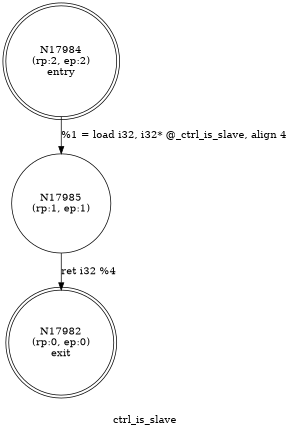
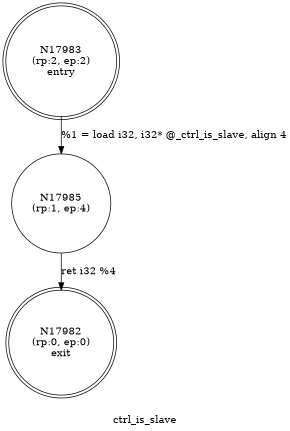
(61, 61) -> (61, 61)
(61, 203) -> (61, 203)
